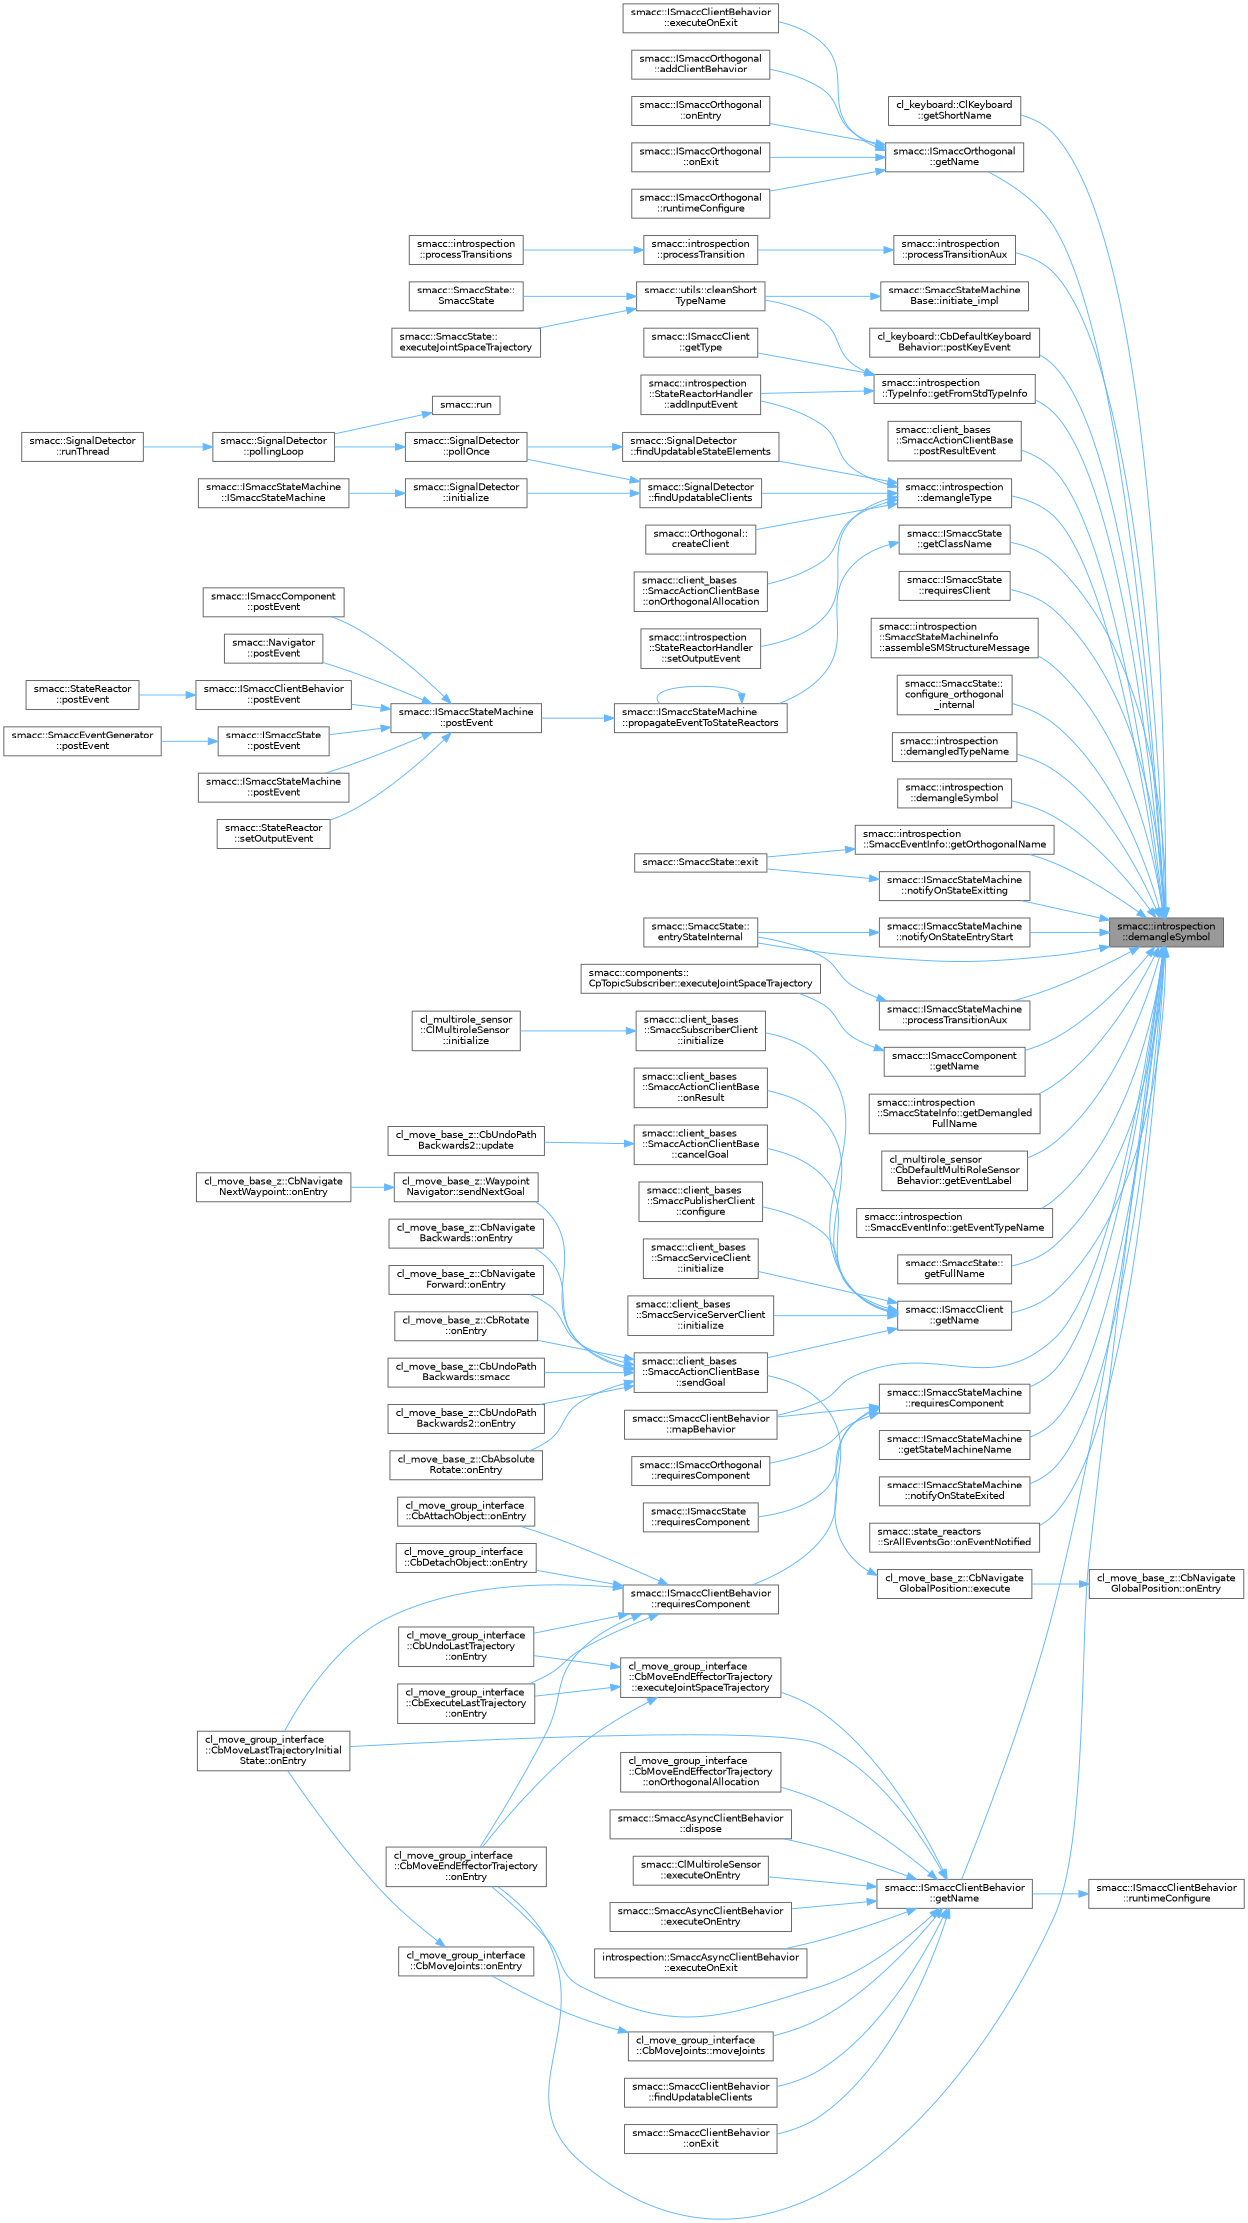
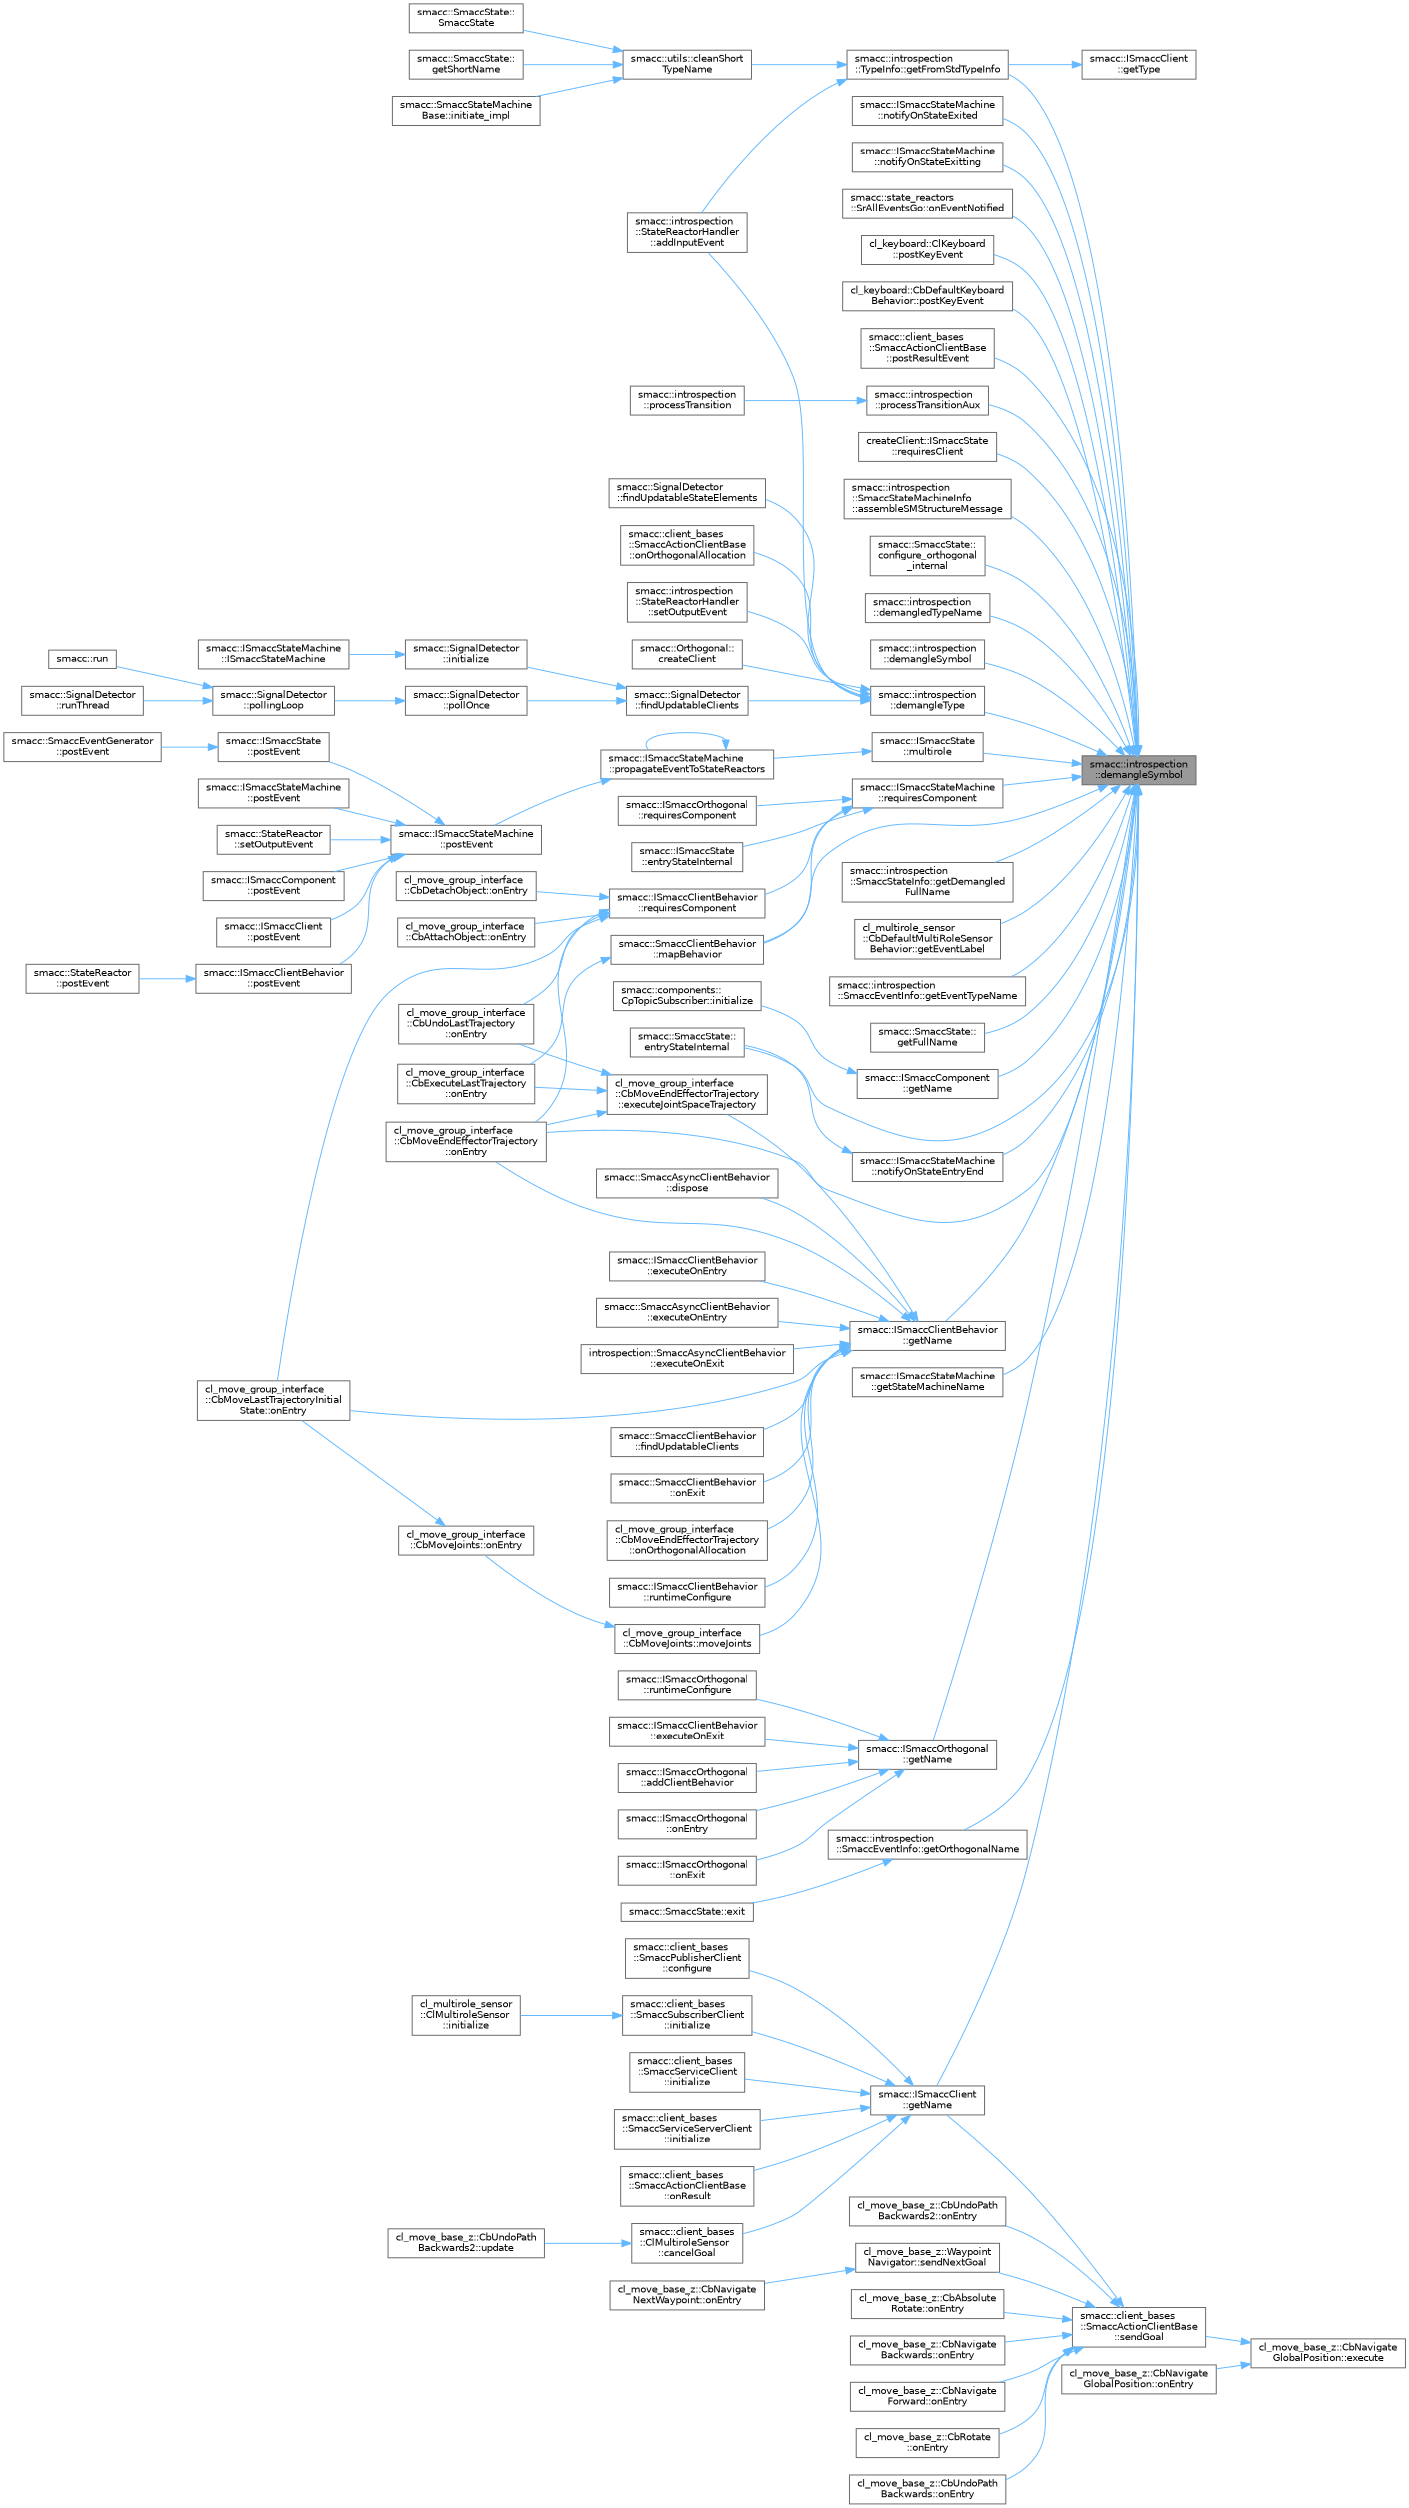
(955, 111) -> (928, 250)
(466, 250) -> none
(818, 296) -> (575, 88)
(466, 343) -> (466, 65)
(811, 363) -> (1040, 65)
(379, 424) -> (160, 676)
(570, 447) -> none
(955, 540) -> (928, 747)
(955, 586) -> (928, 447)
(274, 649) -> (274, 932)
(818, 874) -> none
(955, 932) -> none
(701, 979) -> (687, 996)
(955, 1015) -> (928, 1167)
(701, 1145) -> (687, 2243)
(828, 1344) -> (1039, 2201)
(466, 1373) -> (928, 2489)
(701, 1517) -> (687, 857)
(1053, 1584) -> (1229, 2367)
(615, 1632) -> (566, 997)
(701, 1871) -> (687, 1266)
(1054, 1894) -> (813, 1534)
